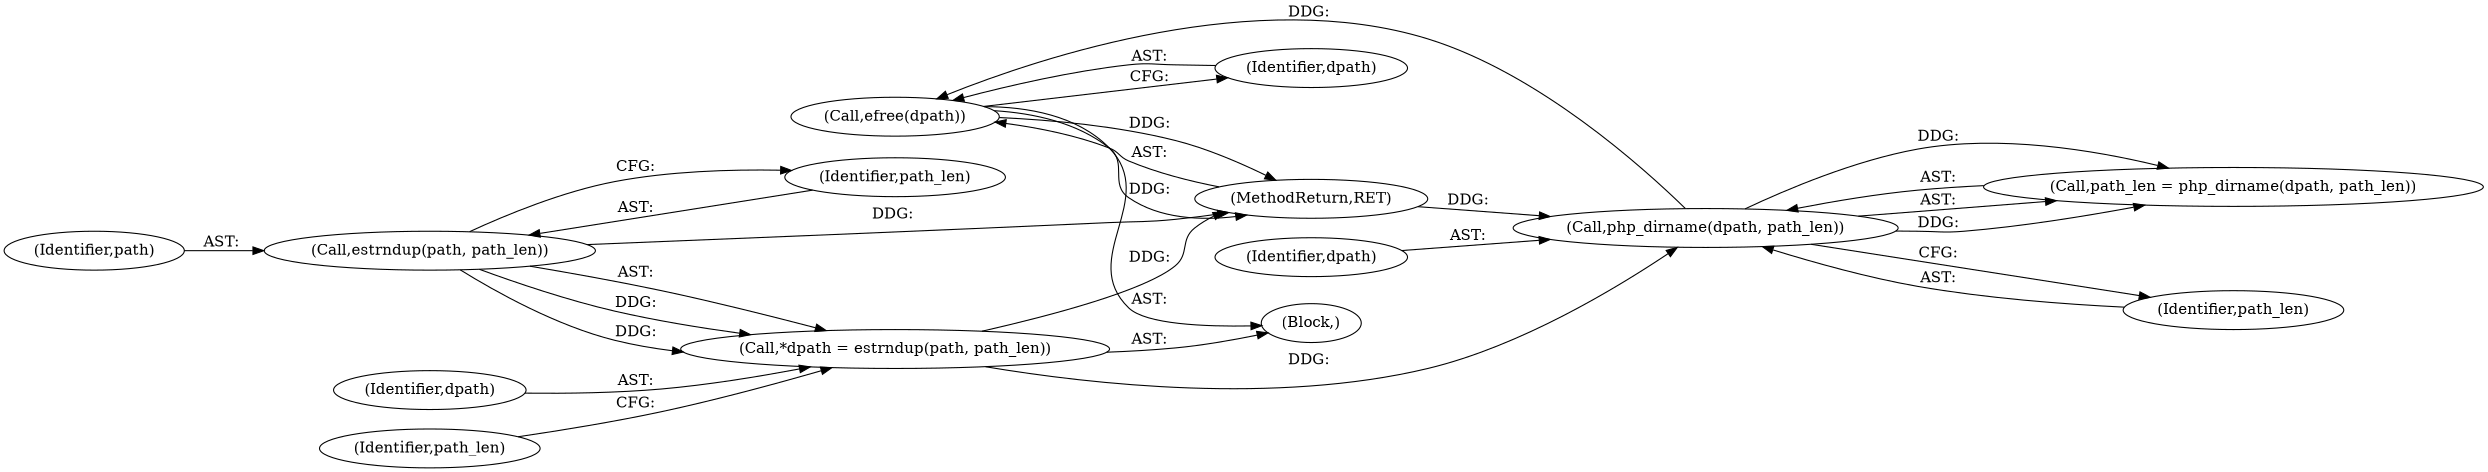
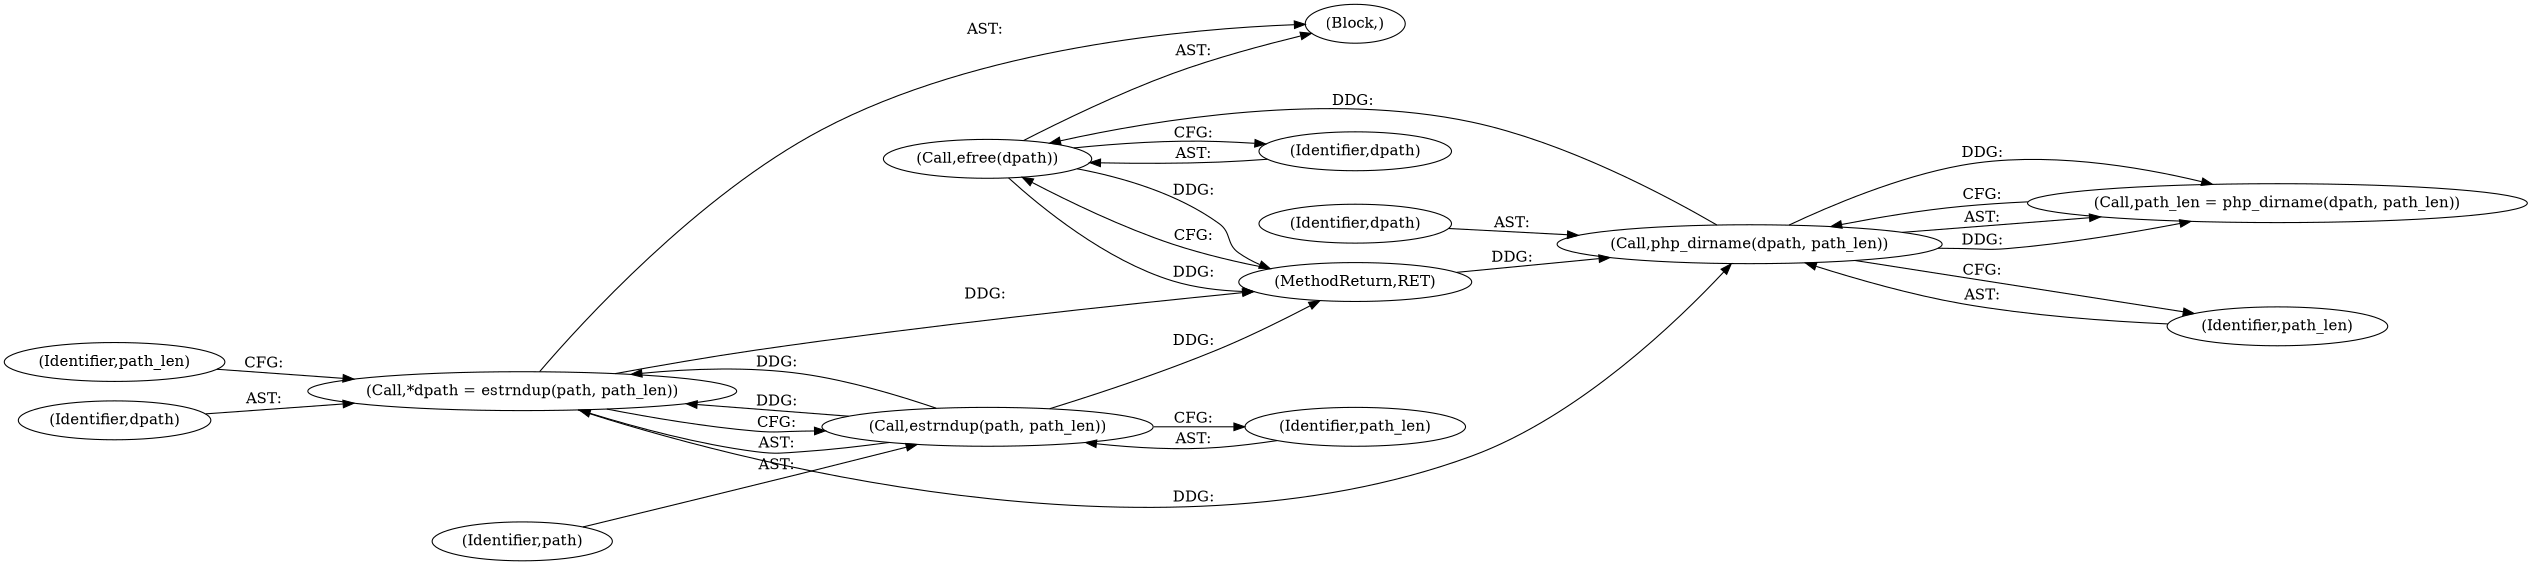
(1152, 153) -> (1196, 236)
(1941, 178) -> (1985, 195)
none -> (710, 426)
